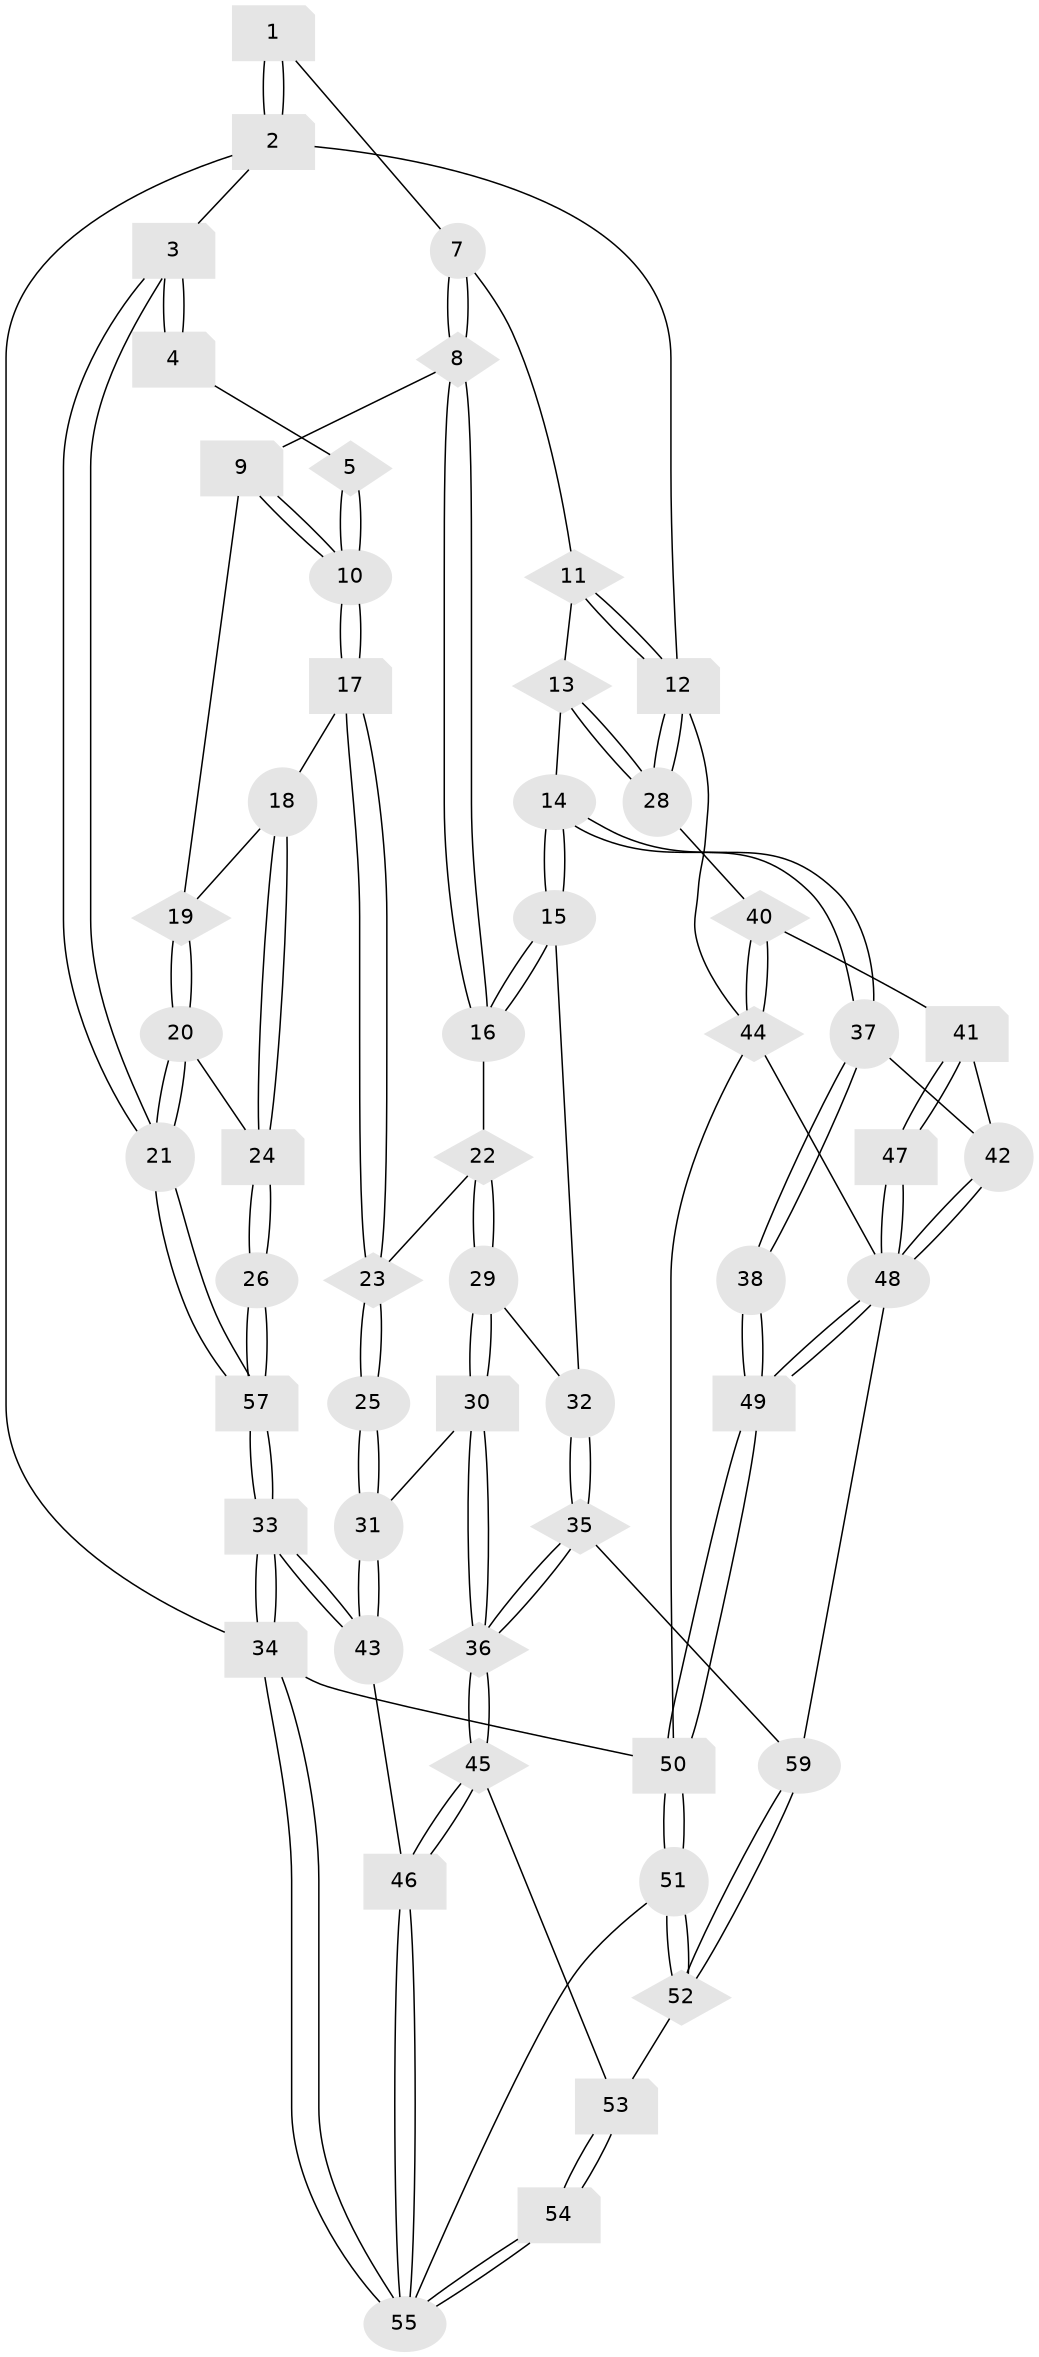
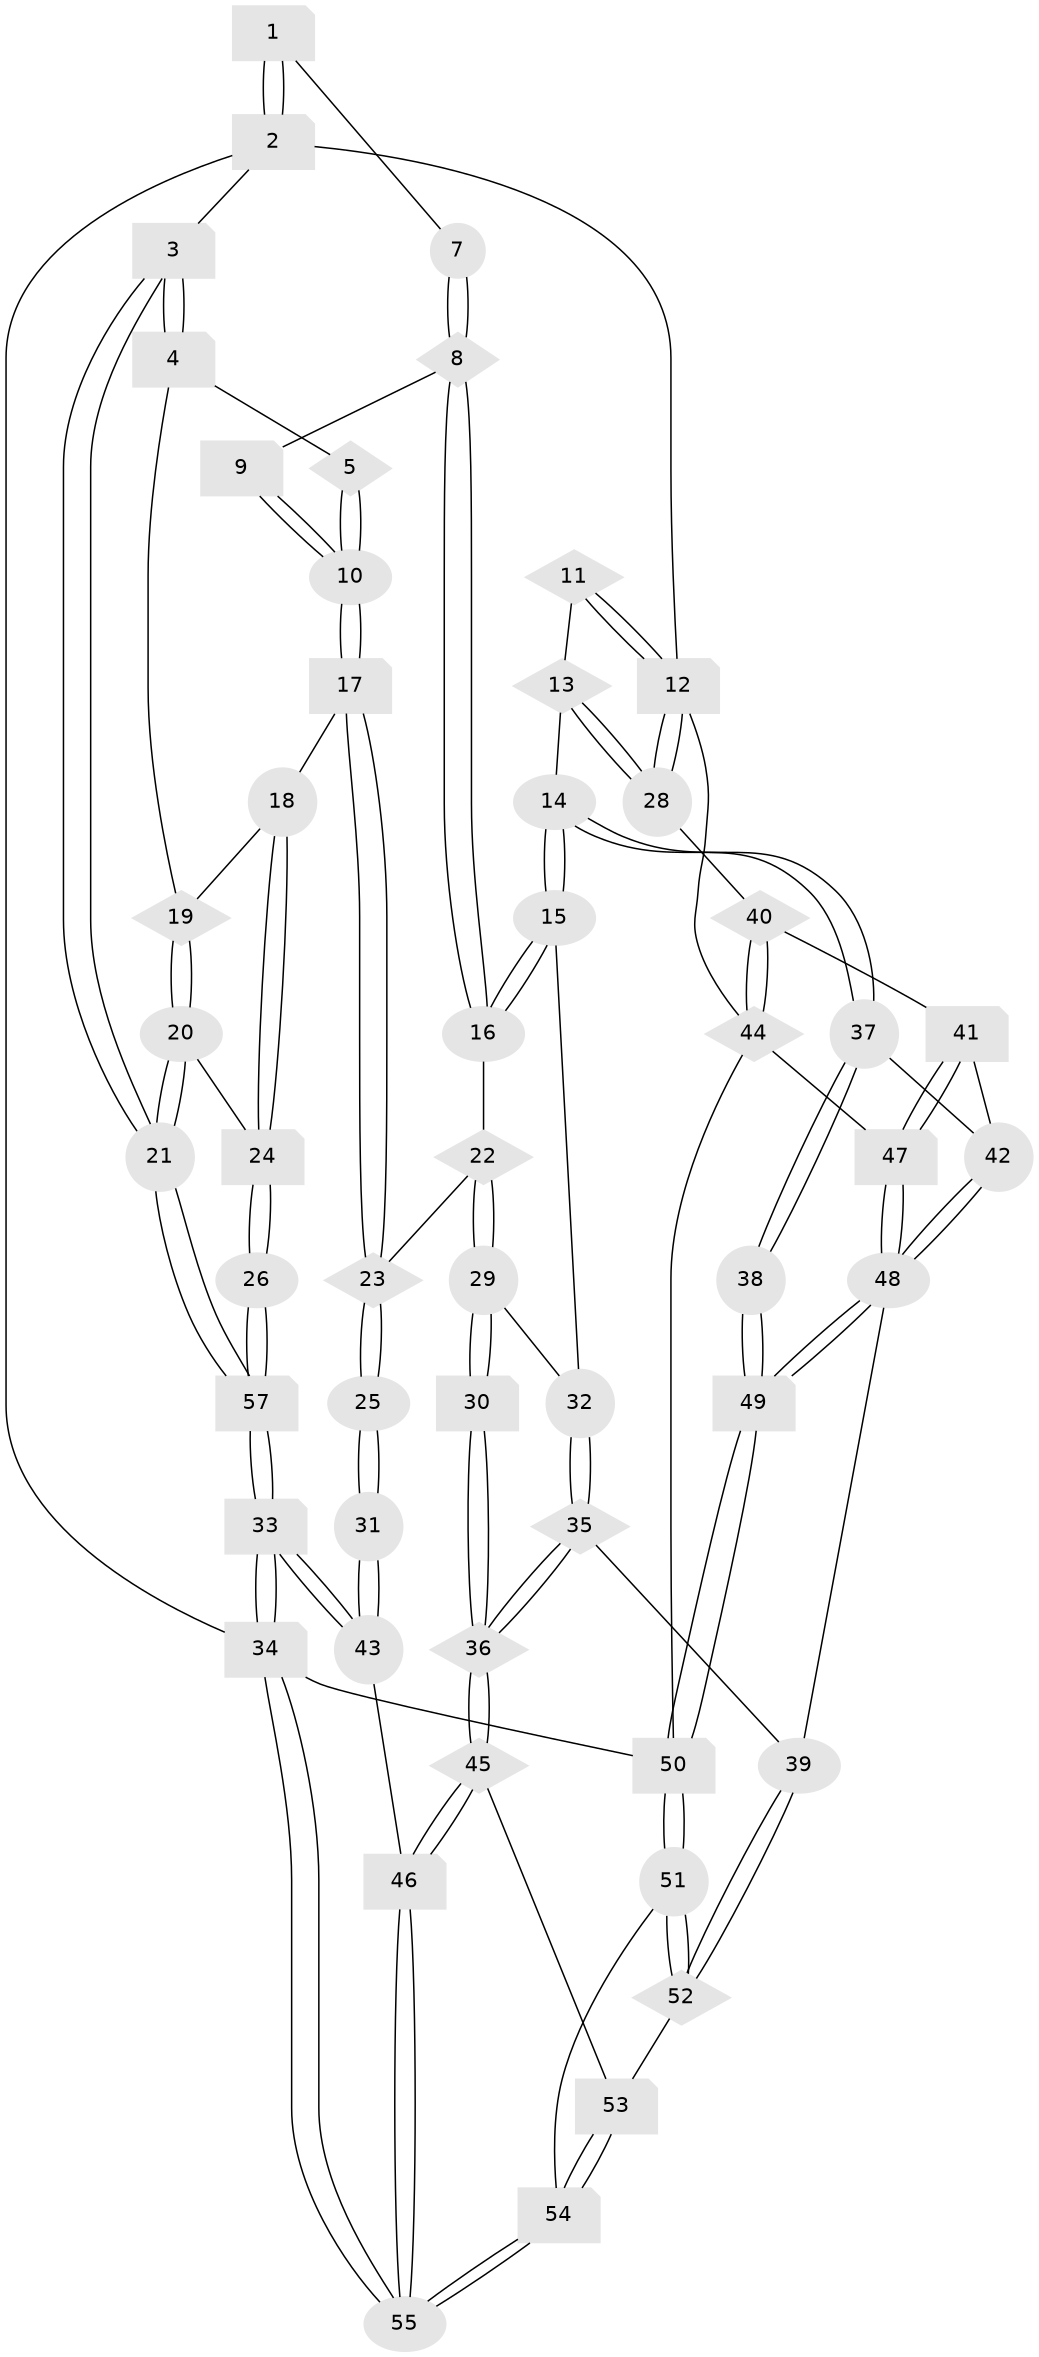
(539, 406) -> none
(211, 694) -> (148, 641)
(826, 1165) -> (819, 1091)
(423, 1466) -> none
(799, 1766) -> (799, 1766)
(512, 2087) -> (576, 2039)
